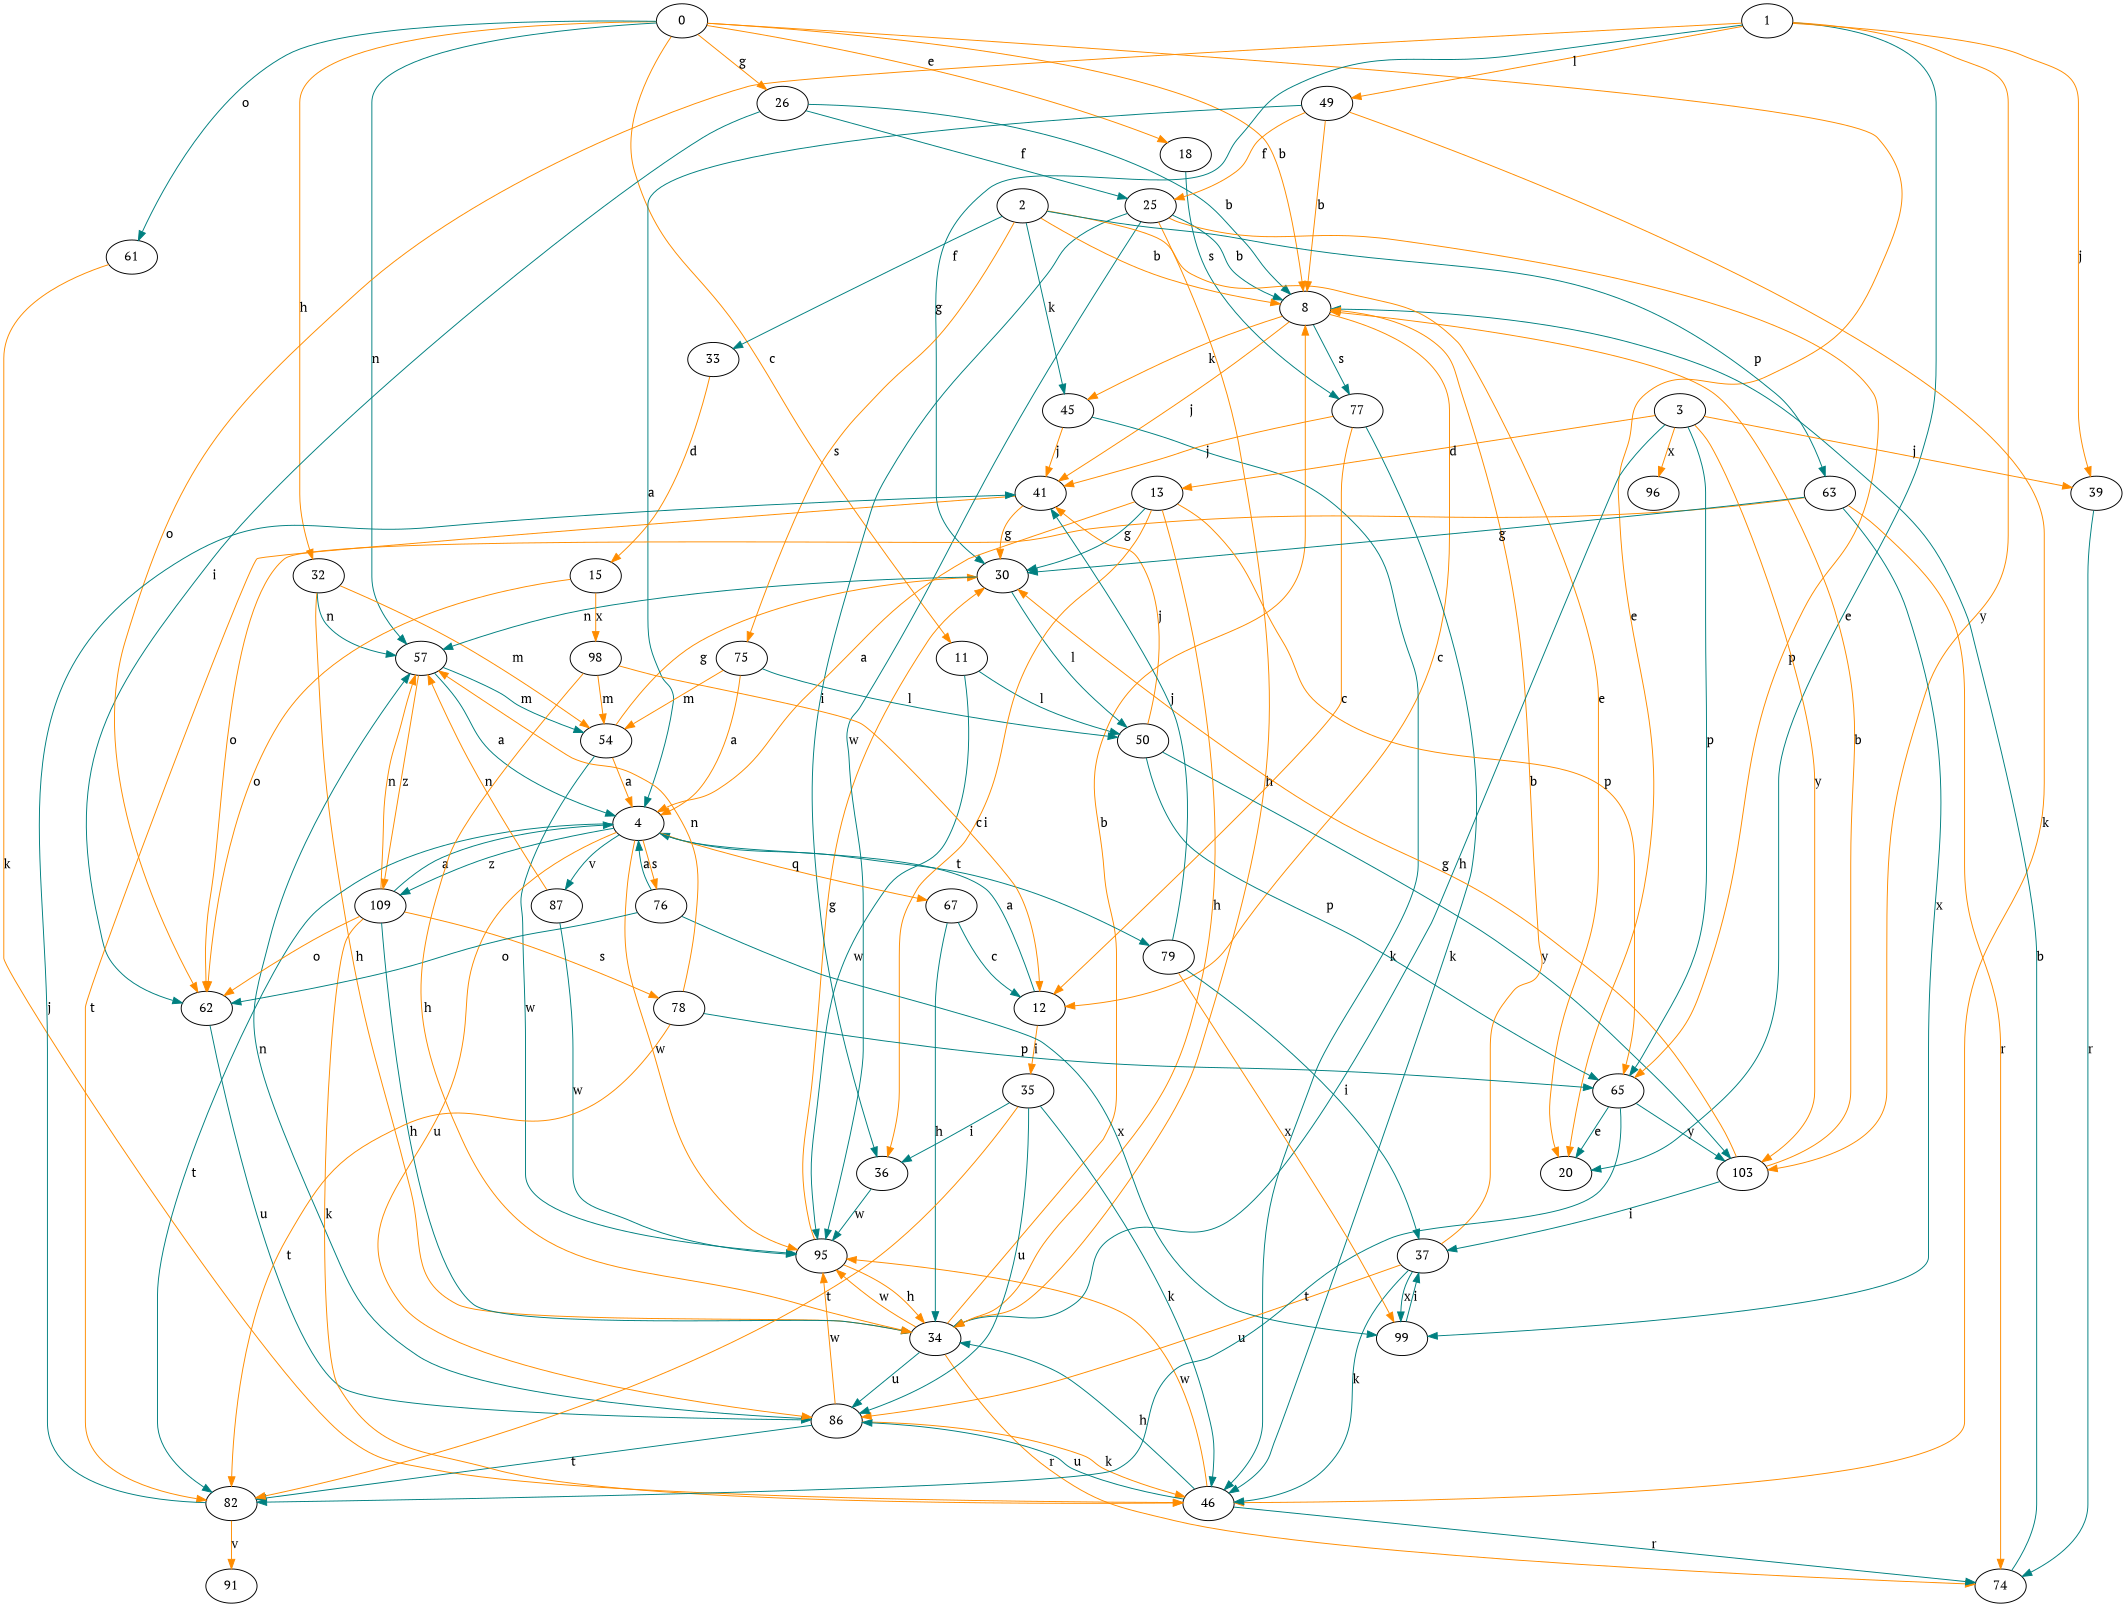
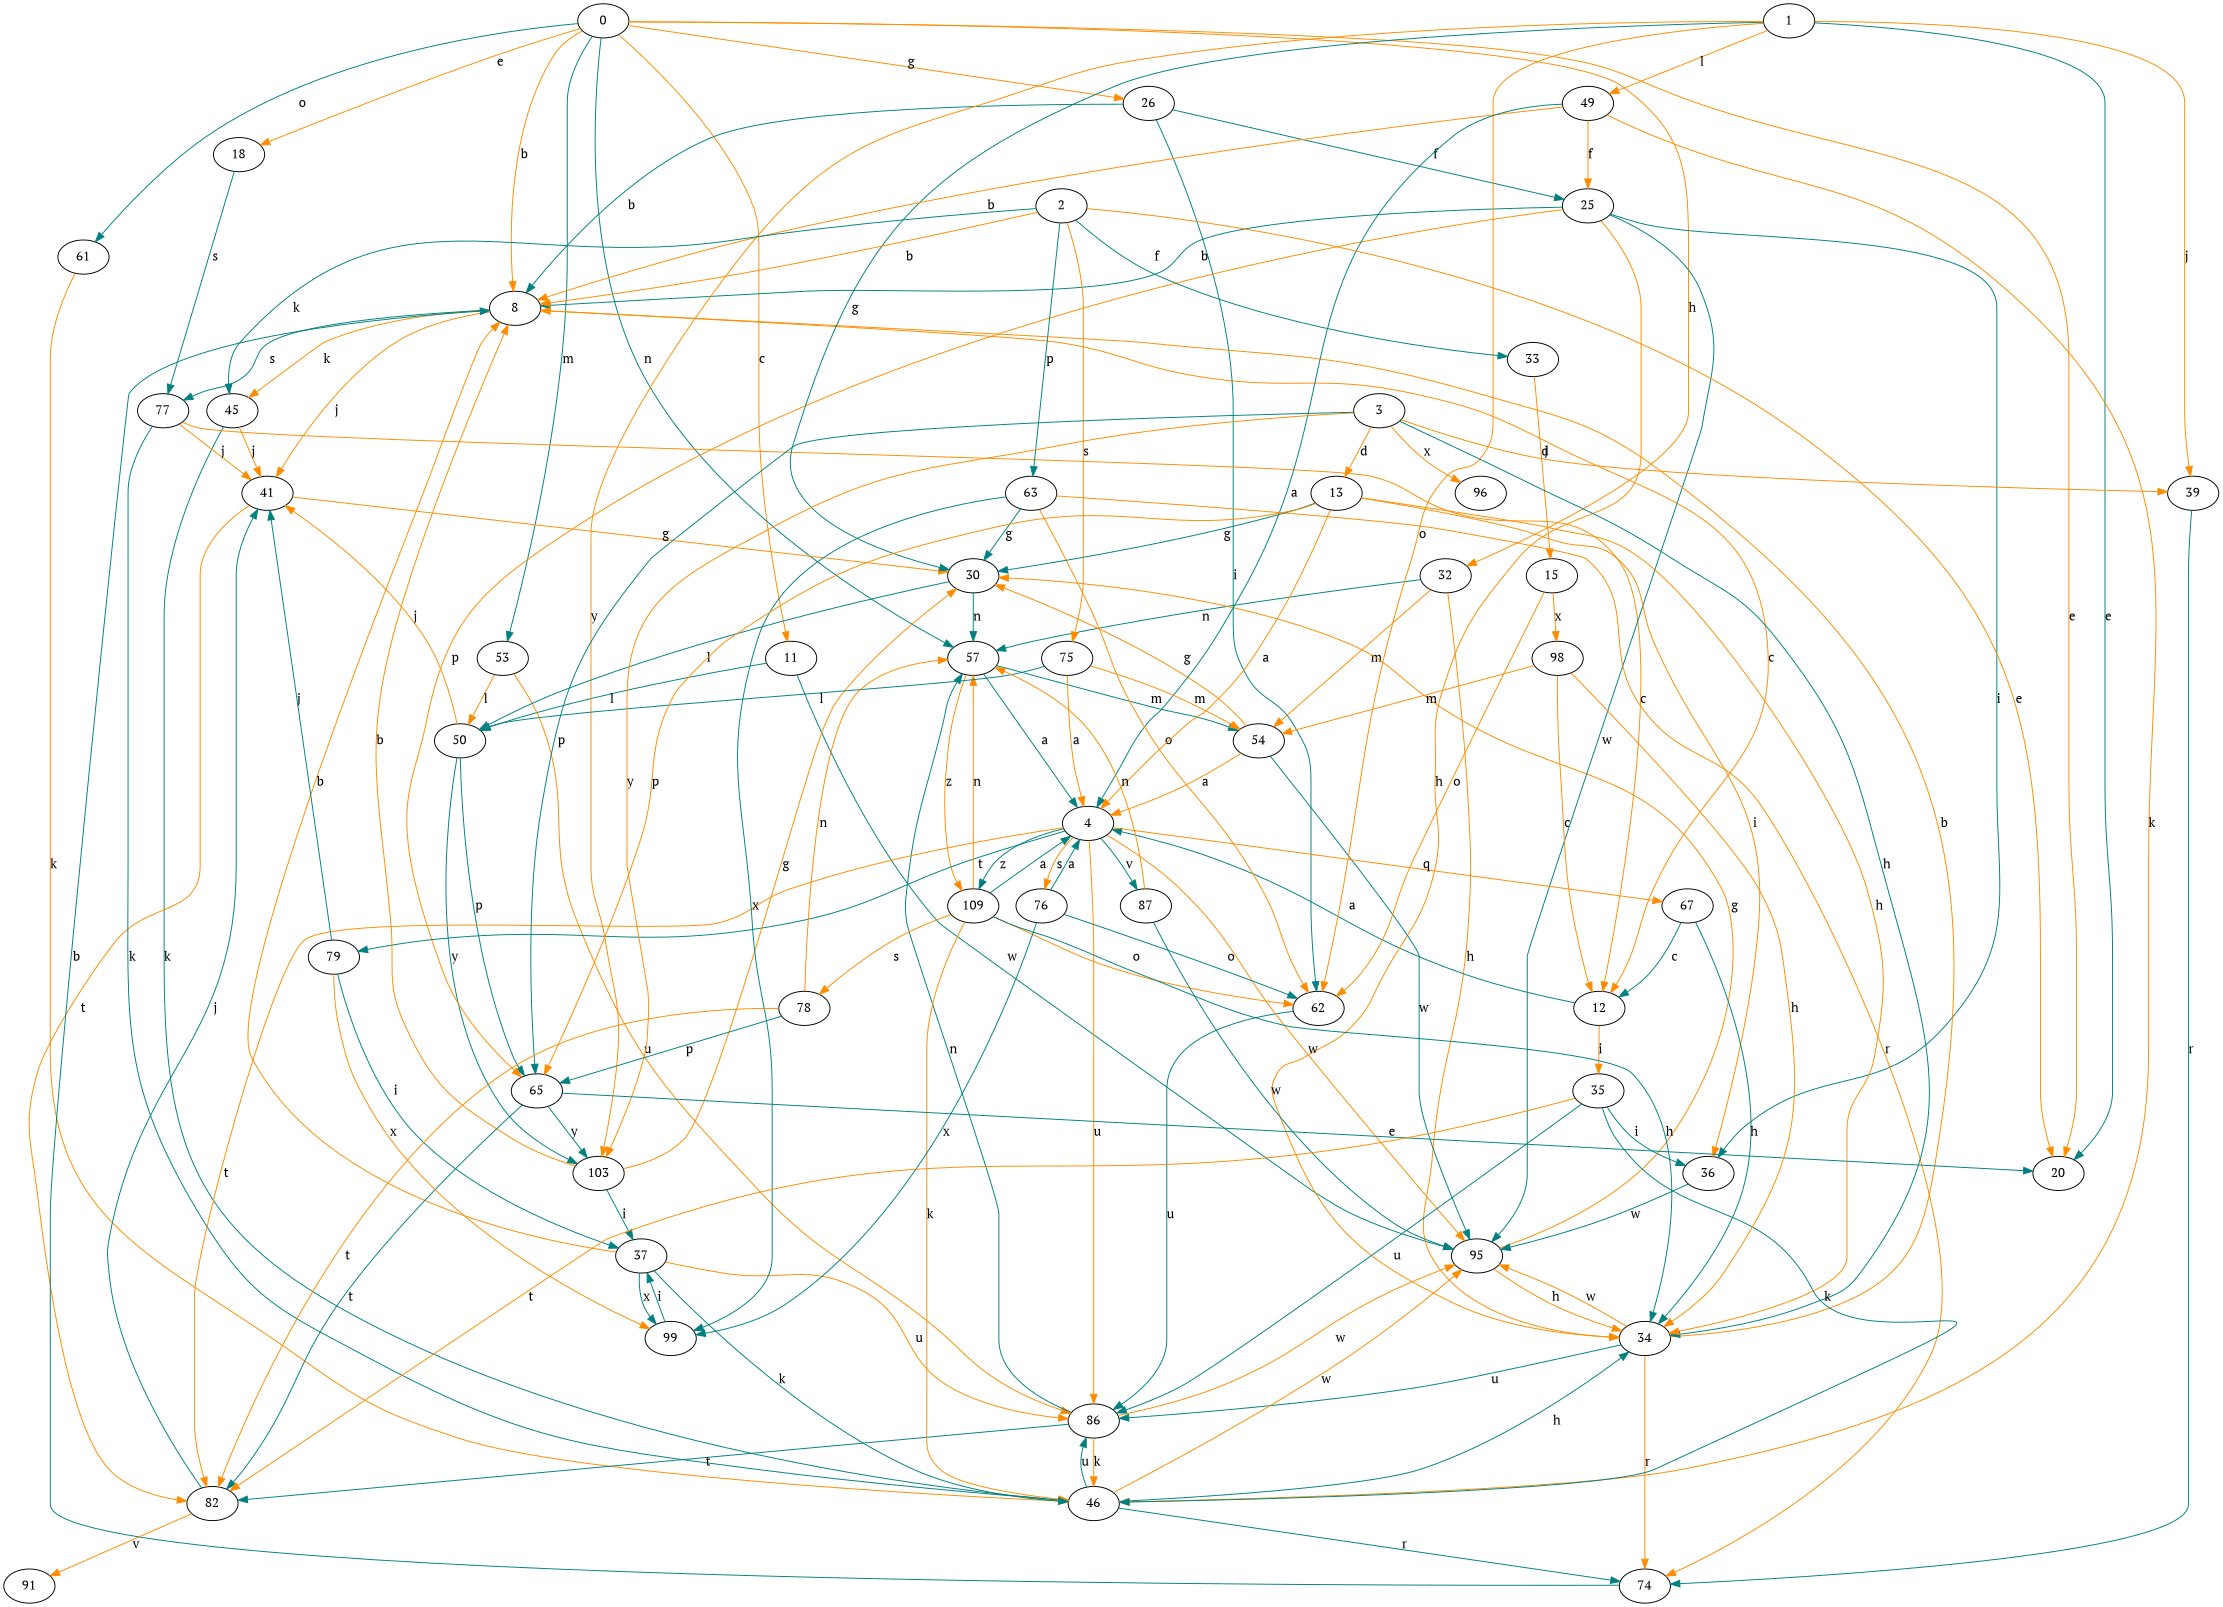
none -> (503, 658)
(237, 1046) -> (412, 926)
